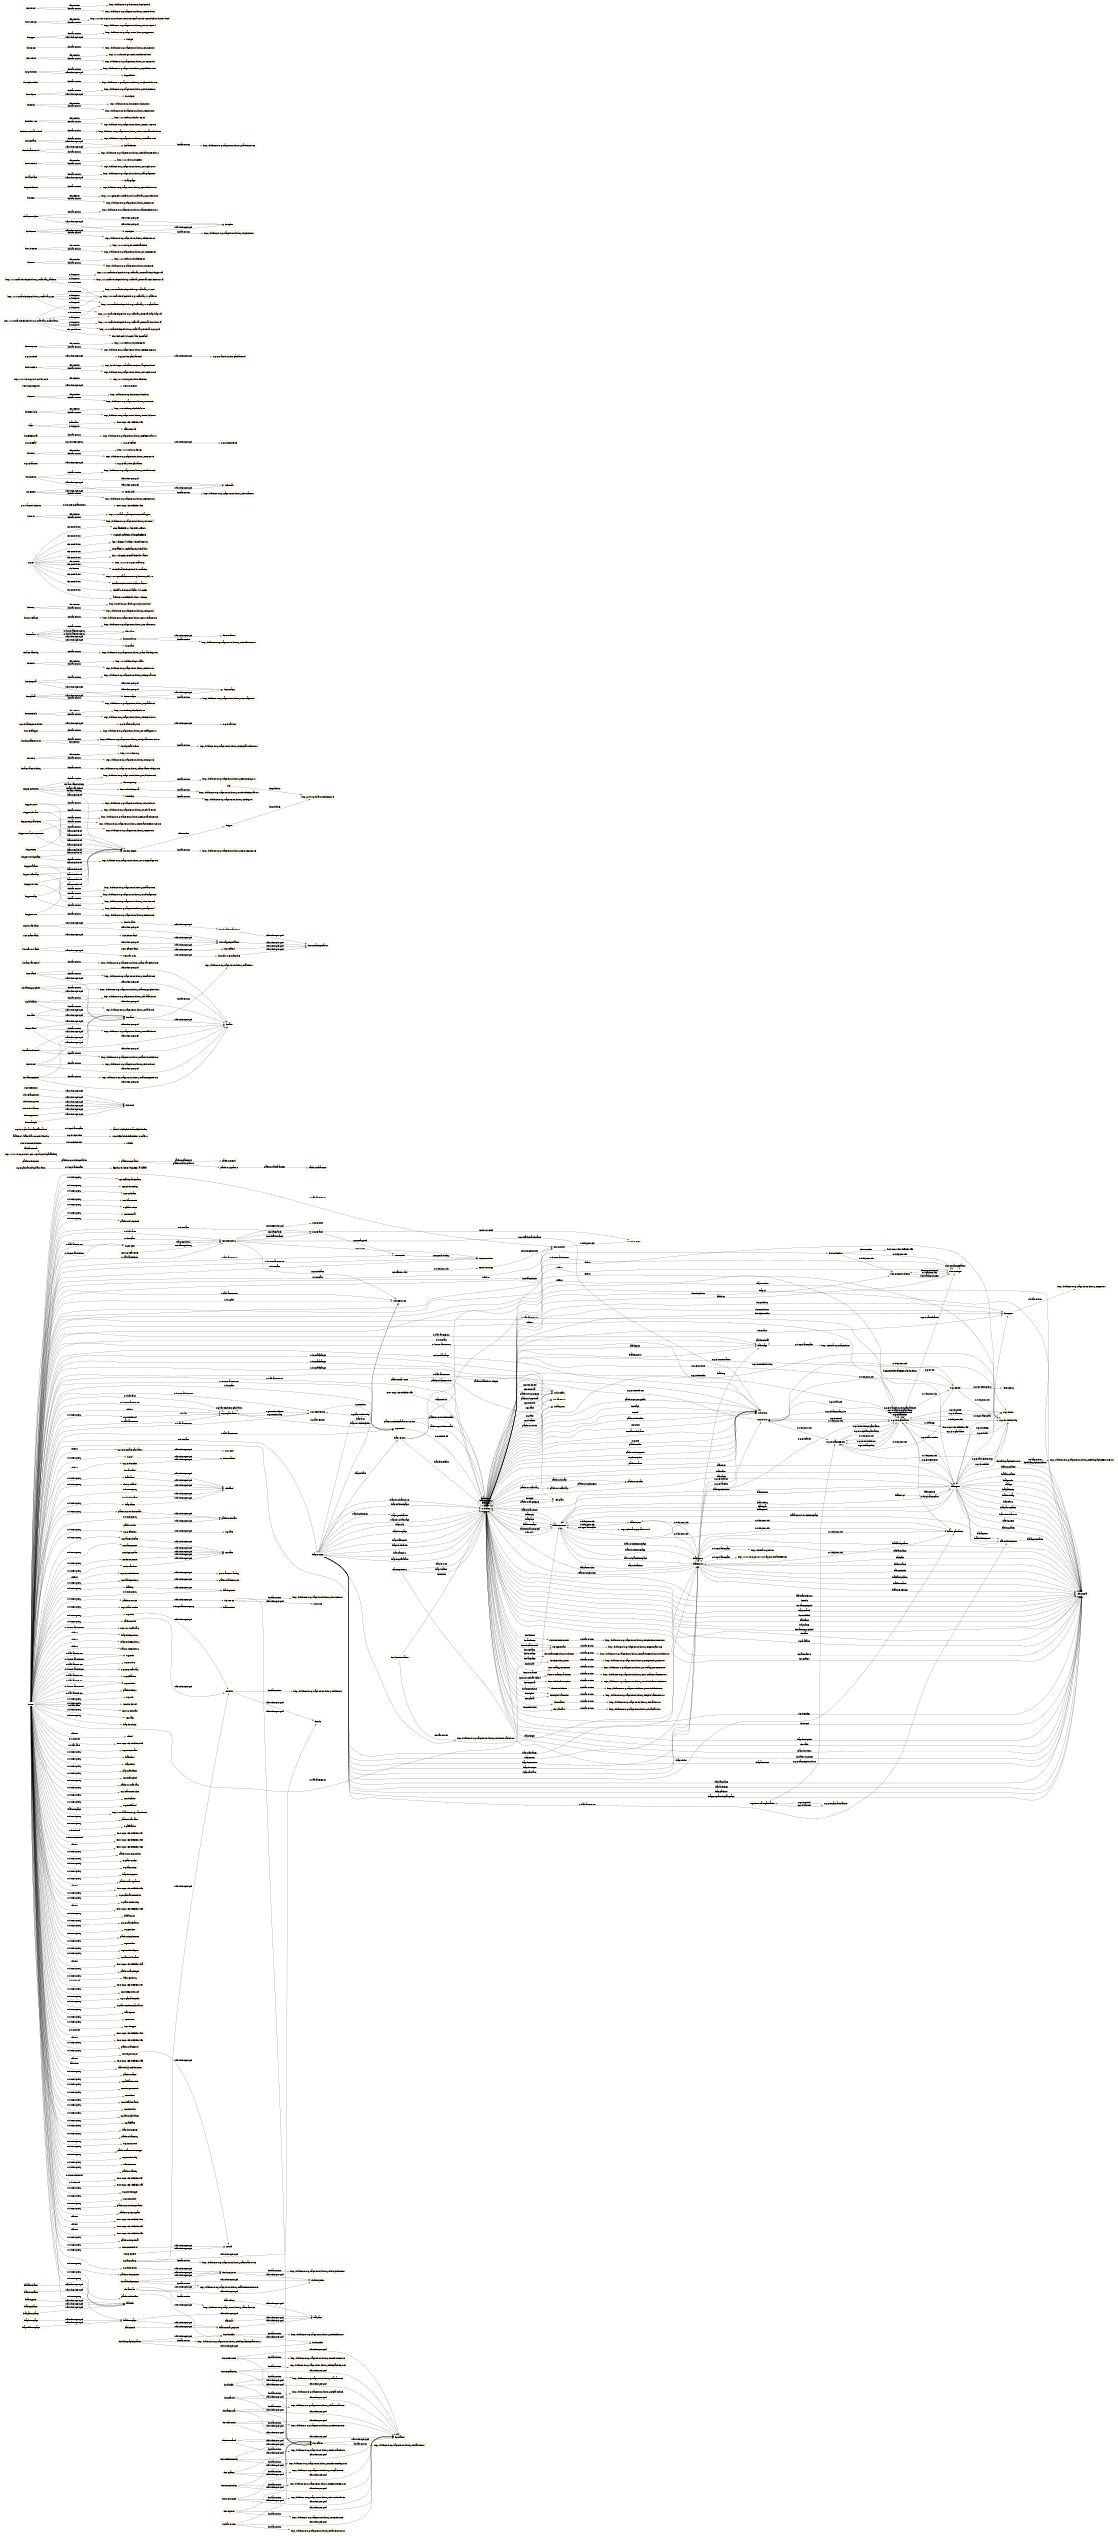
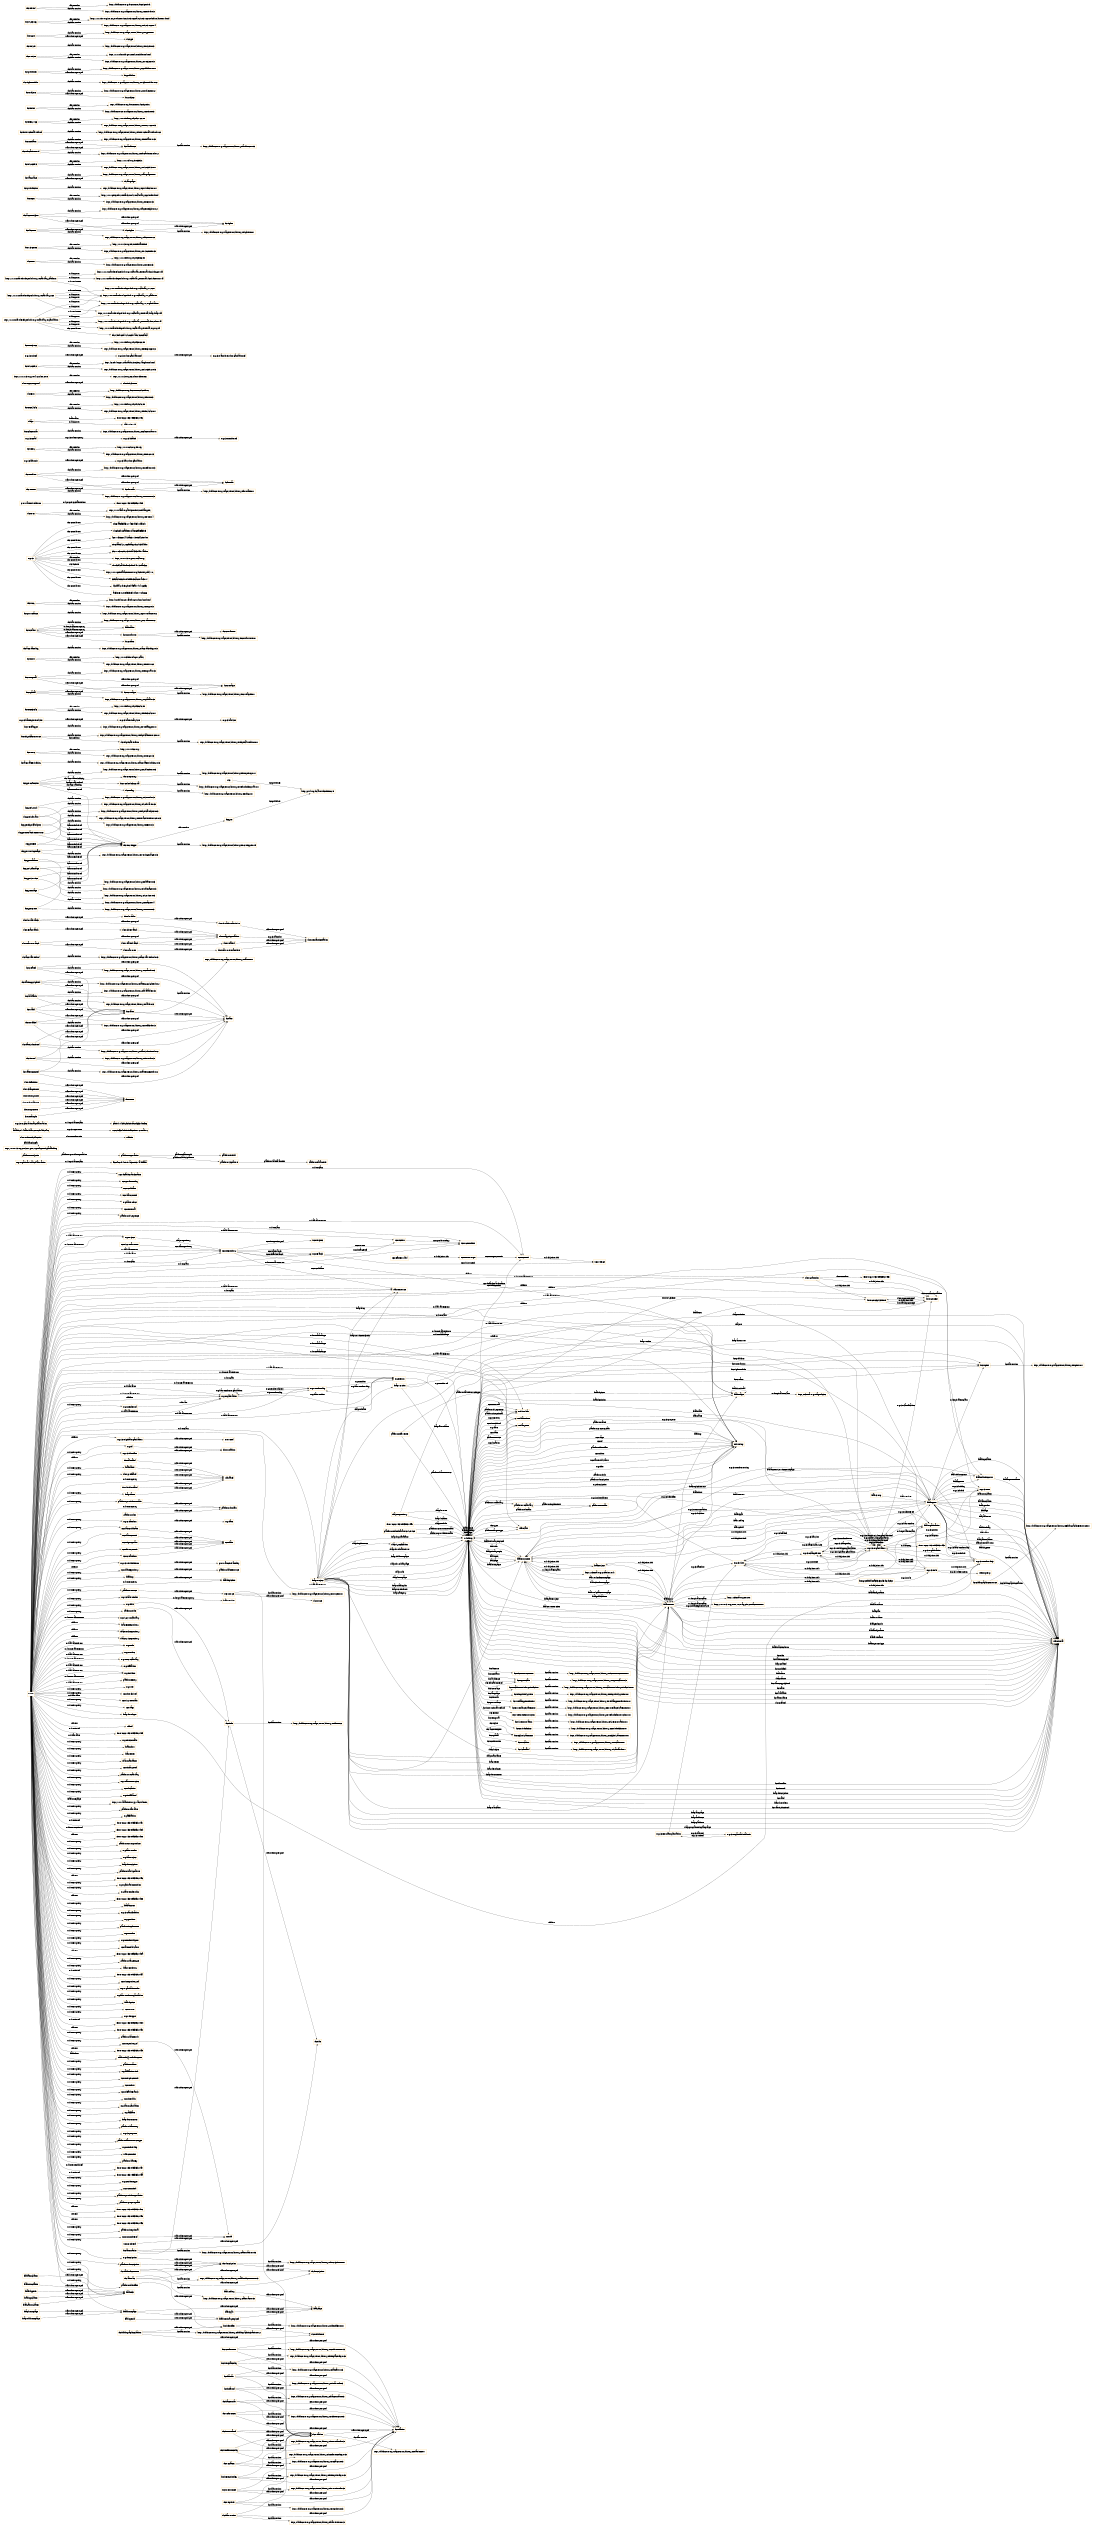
(275, 943) -> (275, 937)
(447, 1586) -> (476, 1690)
(820, 1635) -> (694, 1695)
(318, 2343) -> (318, 2334)
